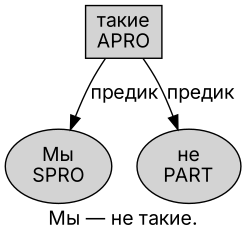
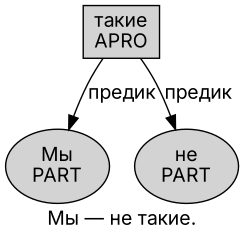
(59, 166) -> (58, 166)
